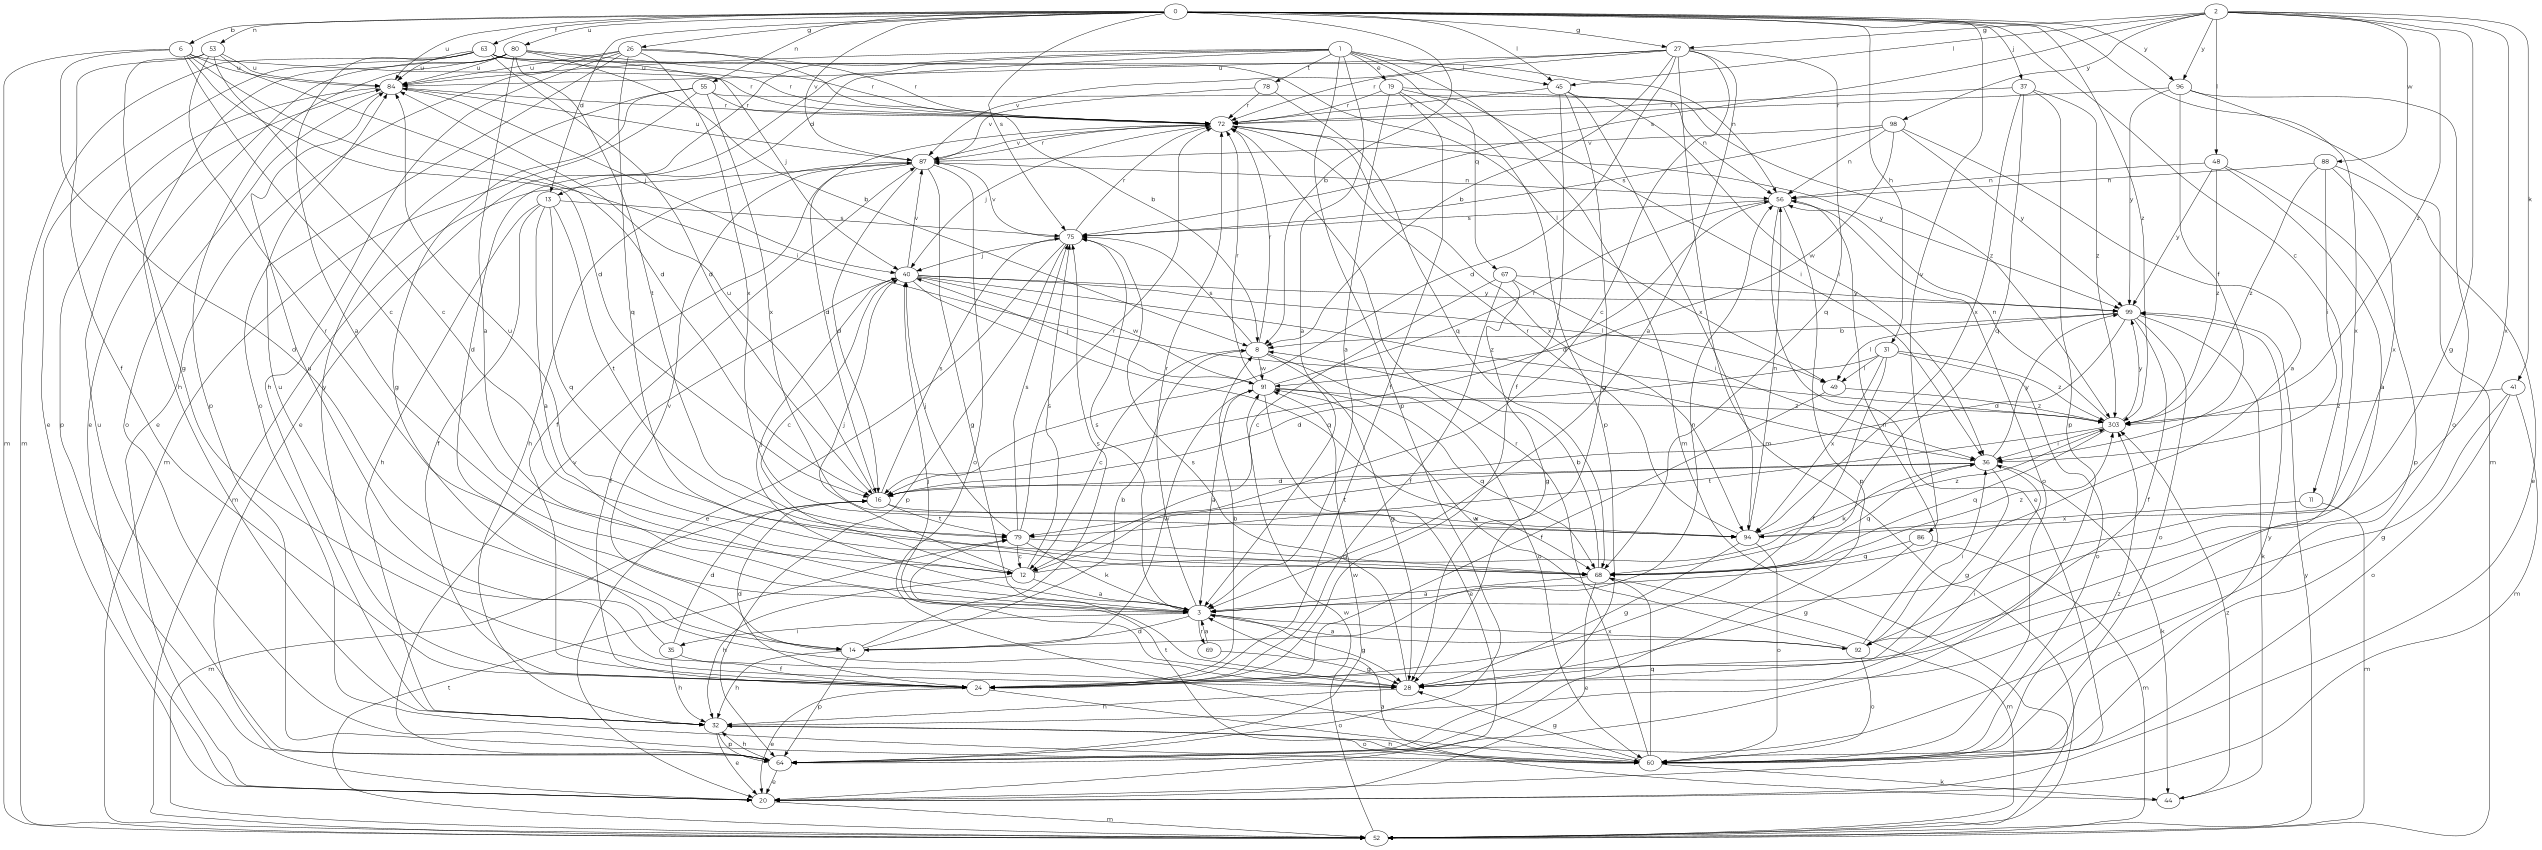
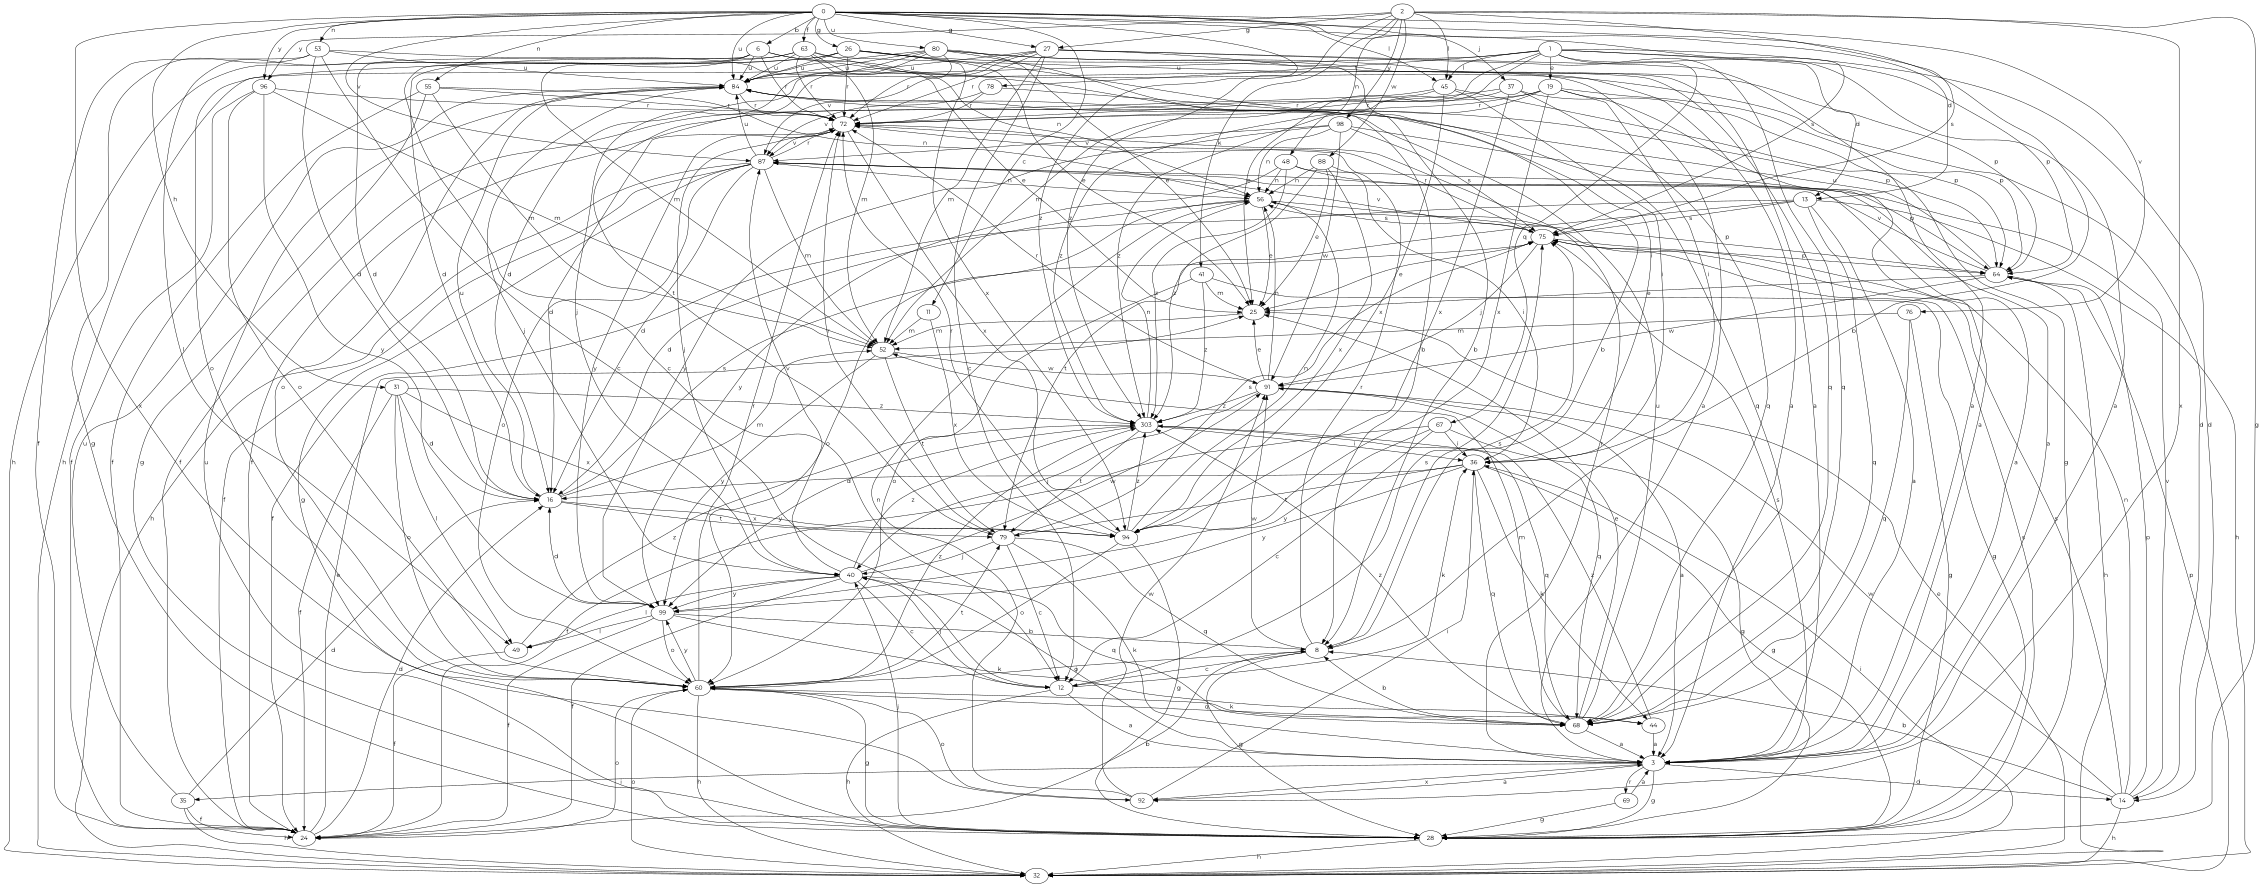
(2217, 87) -> (1357, 87)
(1684, 172) -> (609, 329)
(993, 250) -> (1418, 342)
(1534, 294) -> (1277, 294)
(326, 331) -> (1703, 406)
(2244, 358) -> (71, 542)
(325, 387) -> (113, 463)
(873, 509) -> (1454, 397)
(1921, 538) -> (1909, 312)
(763, 801) -> (1254, 312)
